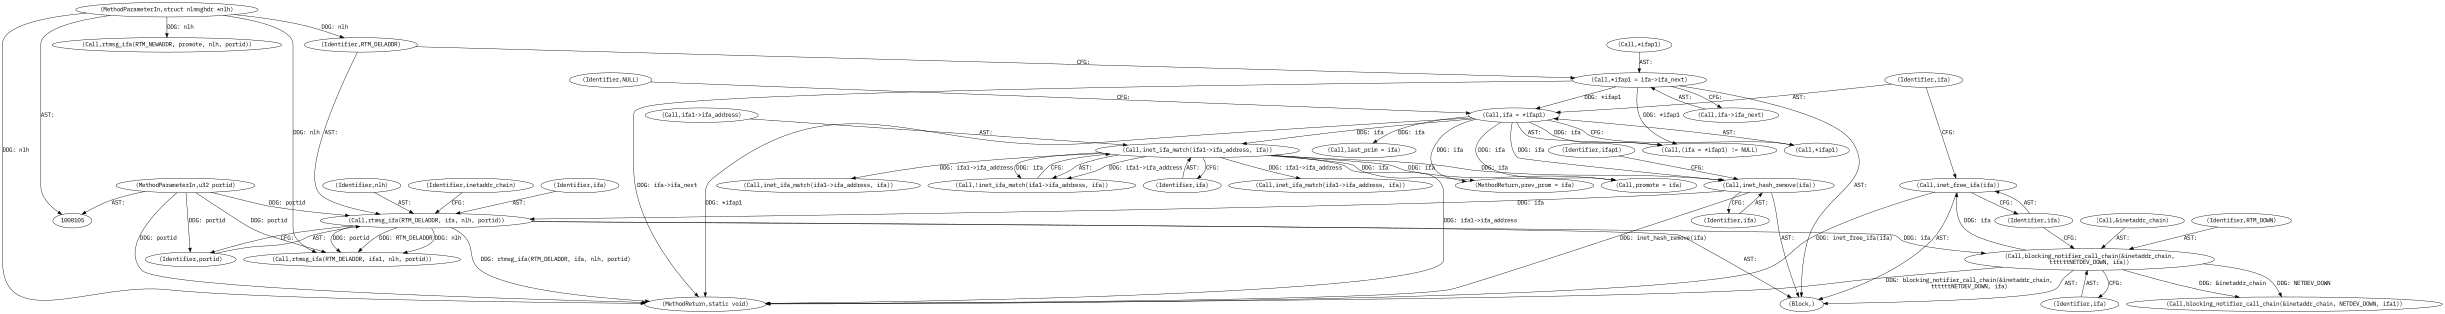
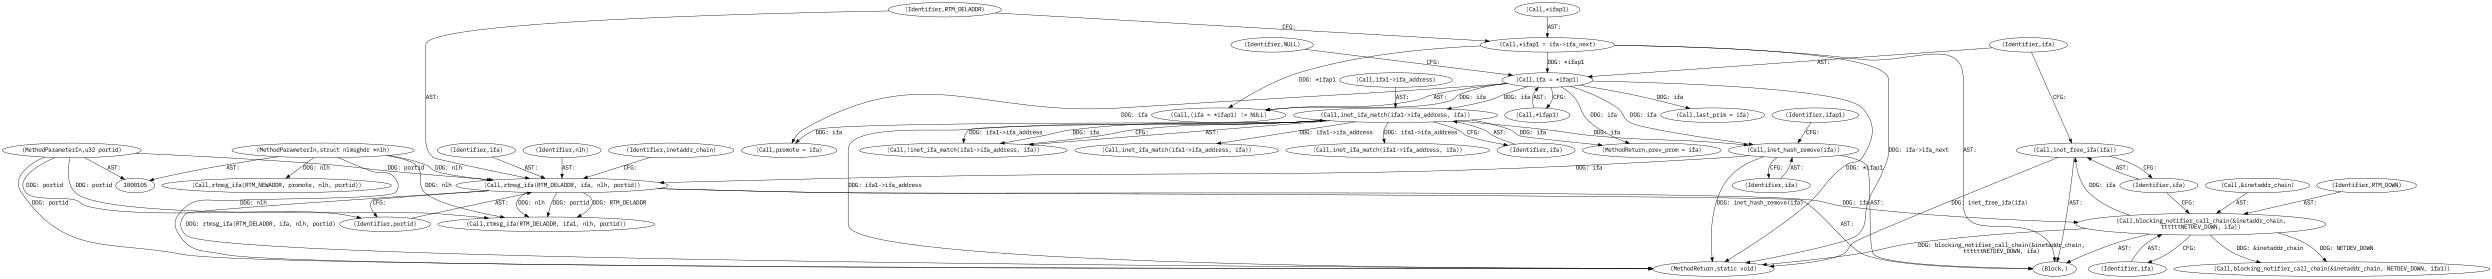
(288, 22) -> (437, 171)
(1731, 115) -> none
